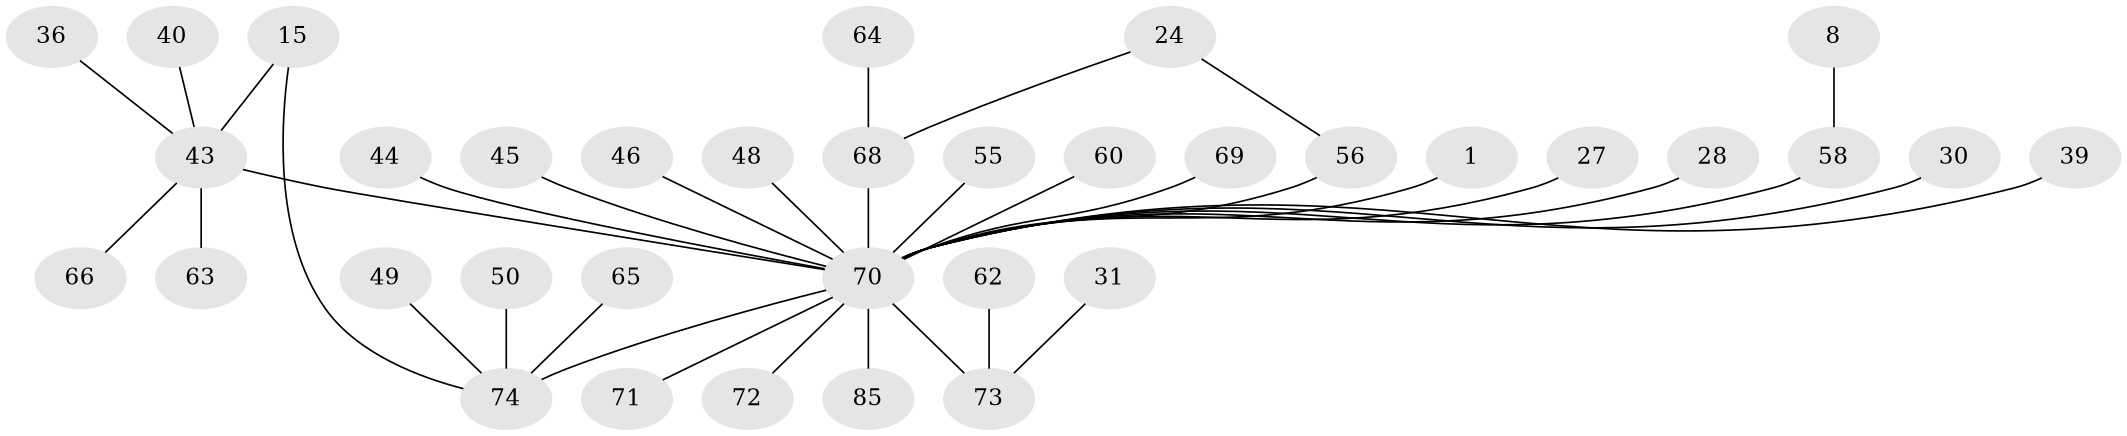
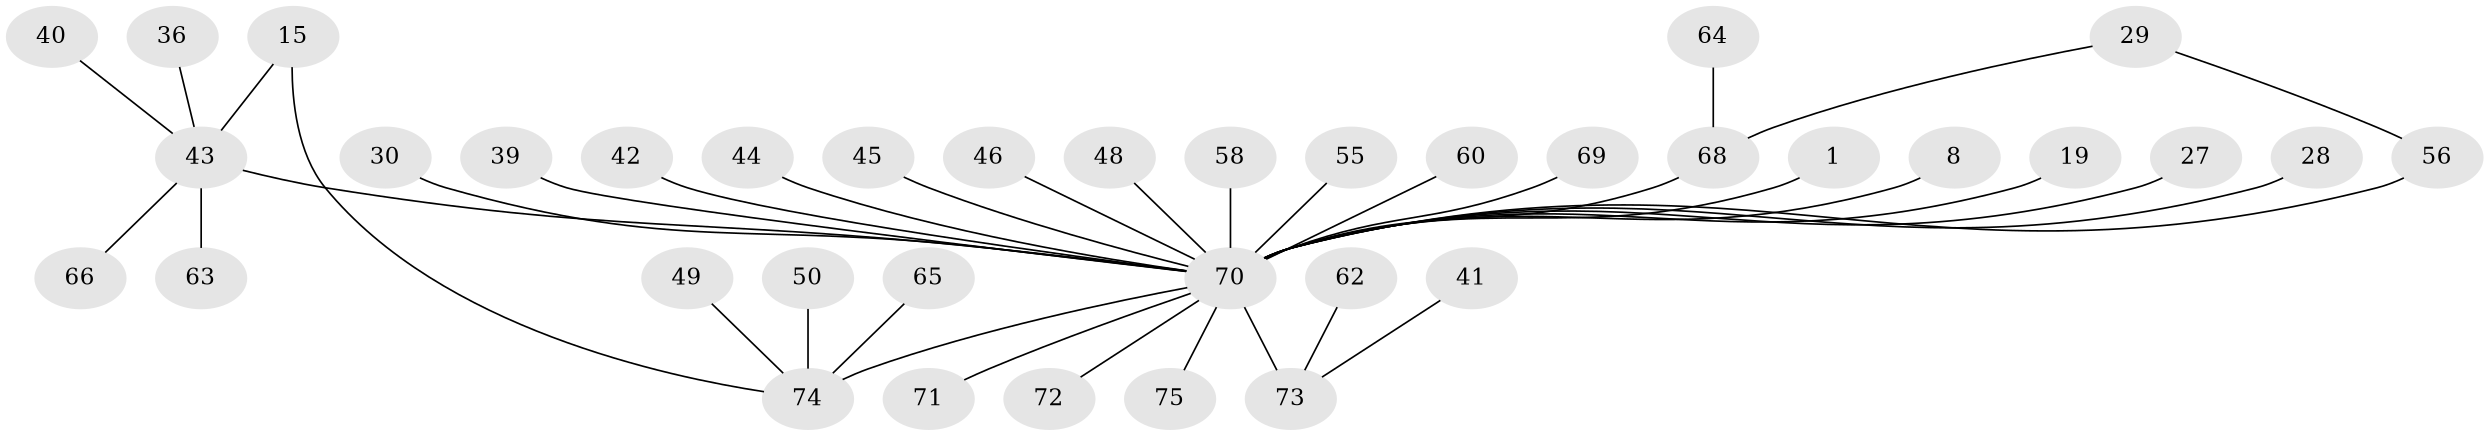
(1170, 37) -> (2136, 37)
(1834, 97) -> (1593, 218)
none -> (627, 158)
none -> (2075, 158)
(1110, 278) -> (1472, 278)
(868, 399) -> (1170, 399)
